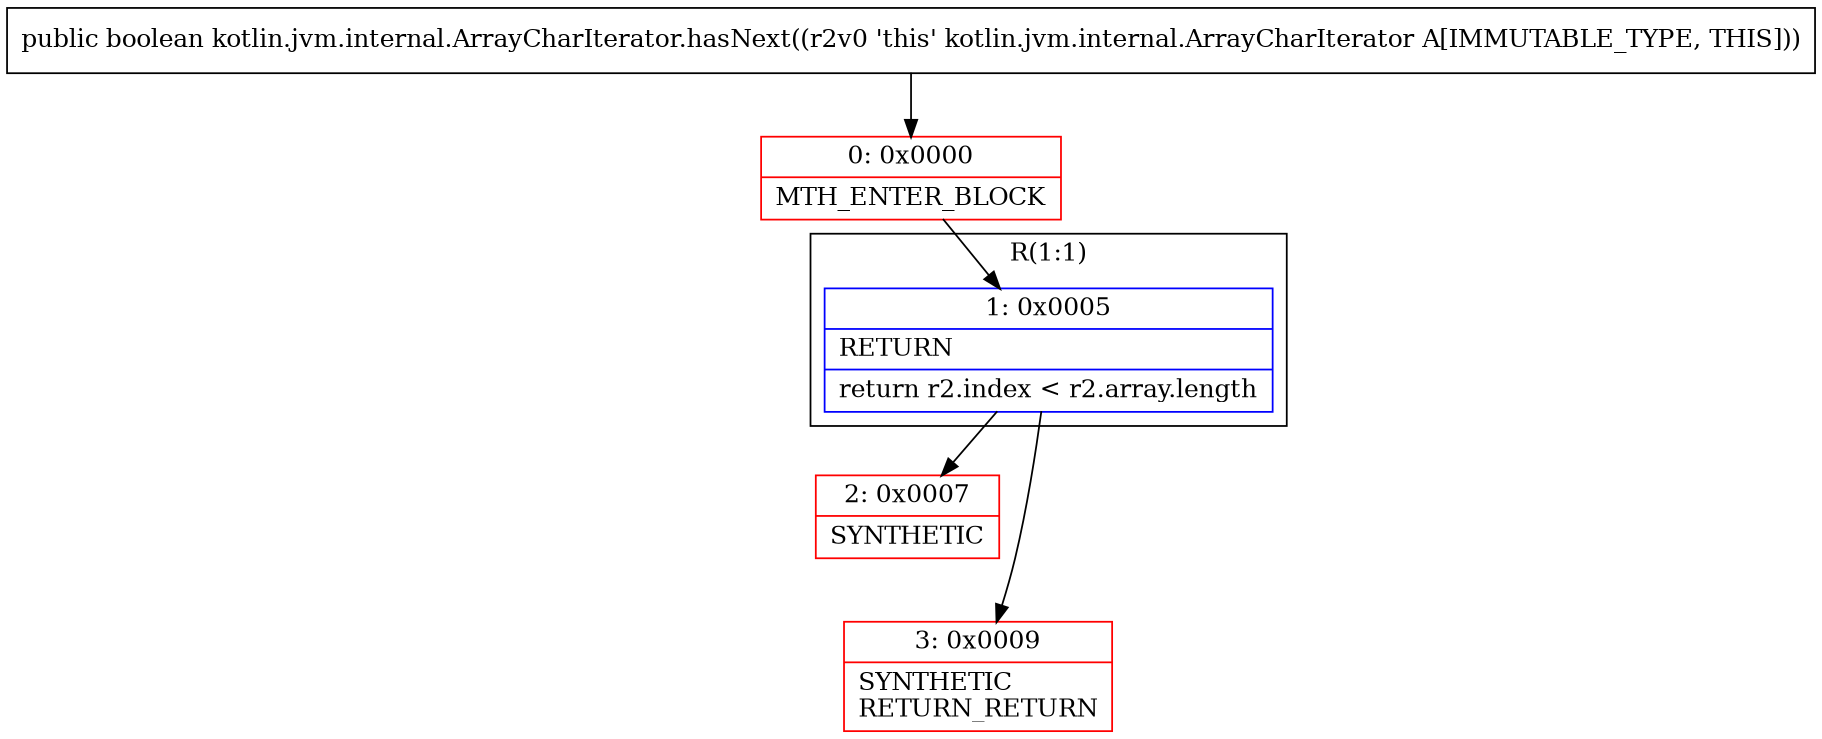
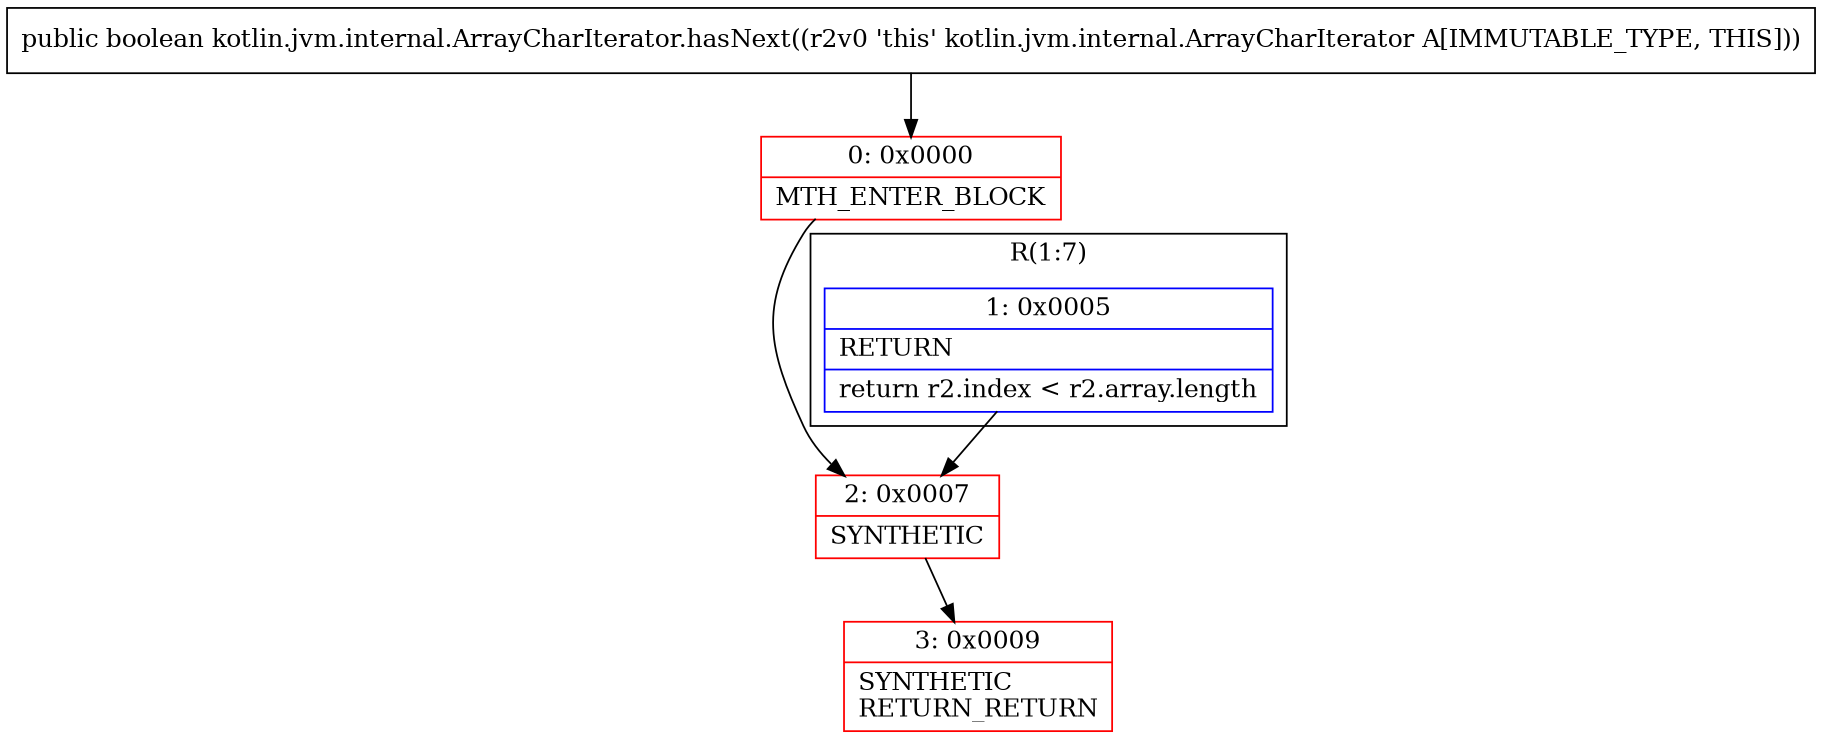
(966, 247) -> (775, 343)
(1049, 254) -> (1049, 254)
(1026, 509) -> (936, 582)
